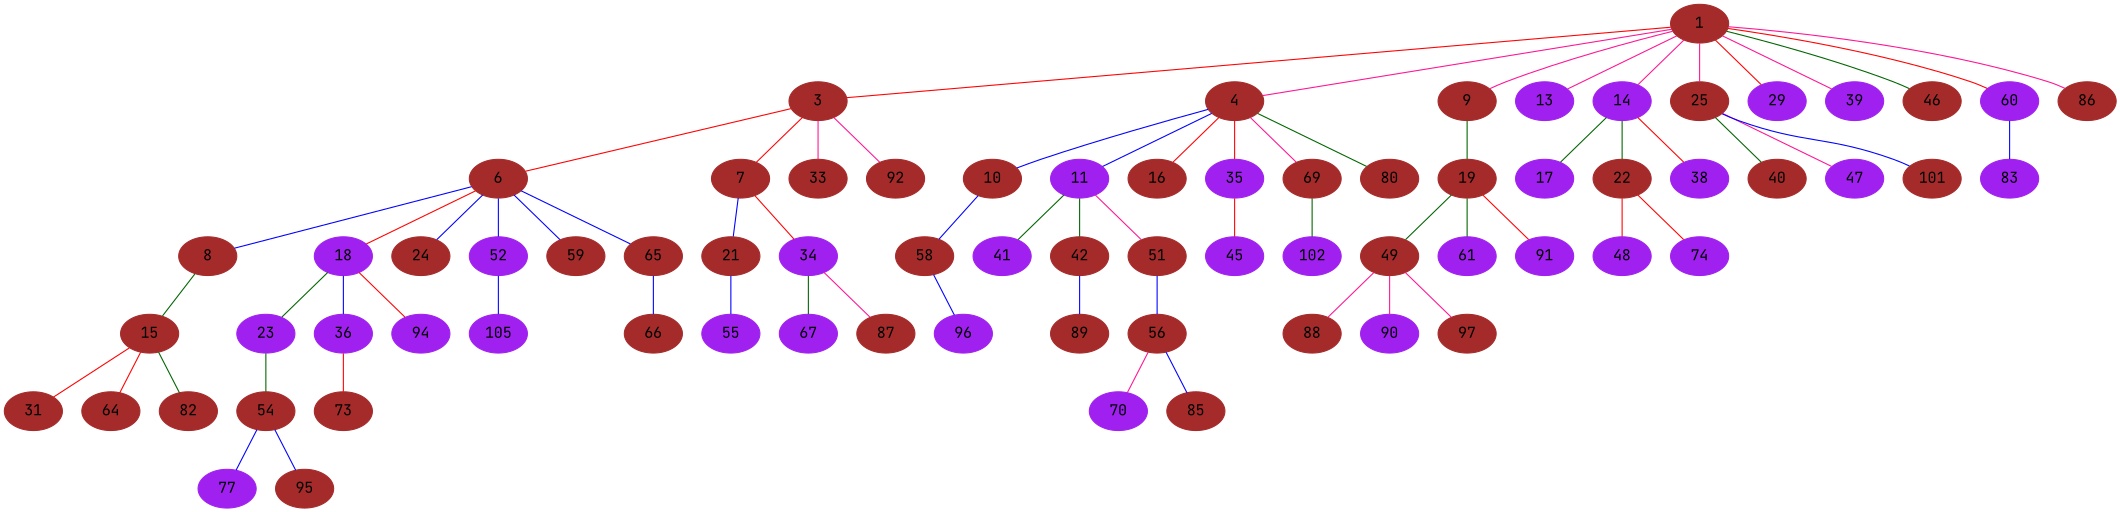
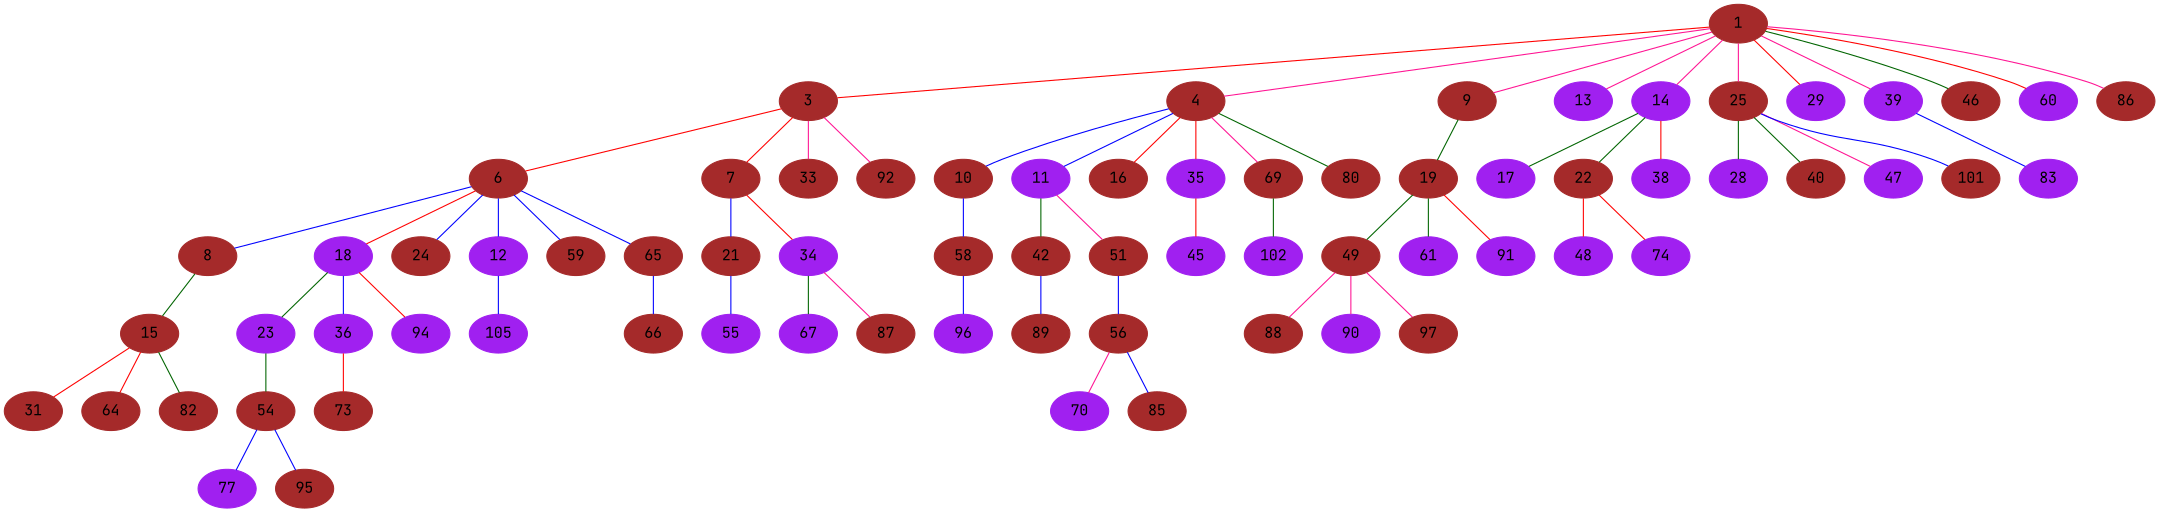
(2010, 140) -> (1971, 140)
none -> (1738, 179)
(498, 256) -> (498, 256)
(1002, 256) -> none
